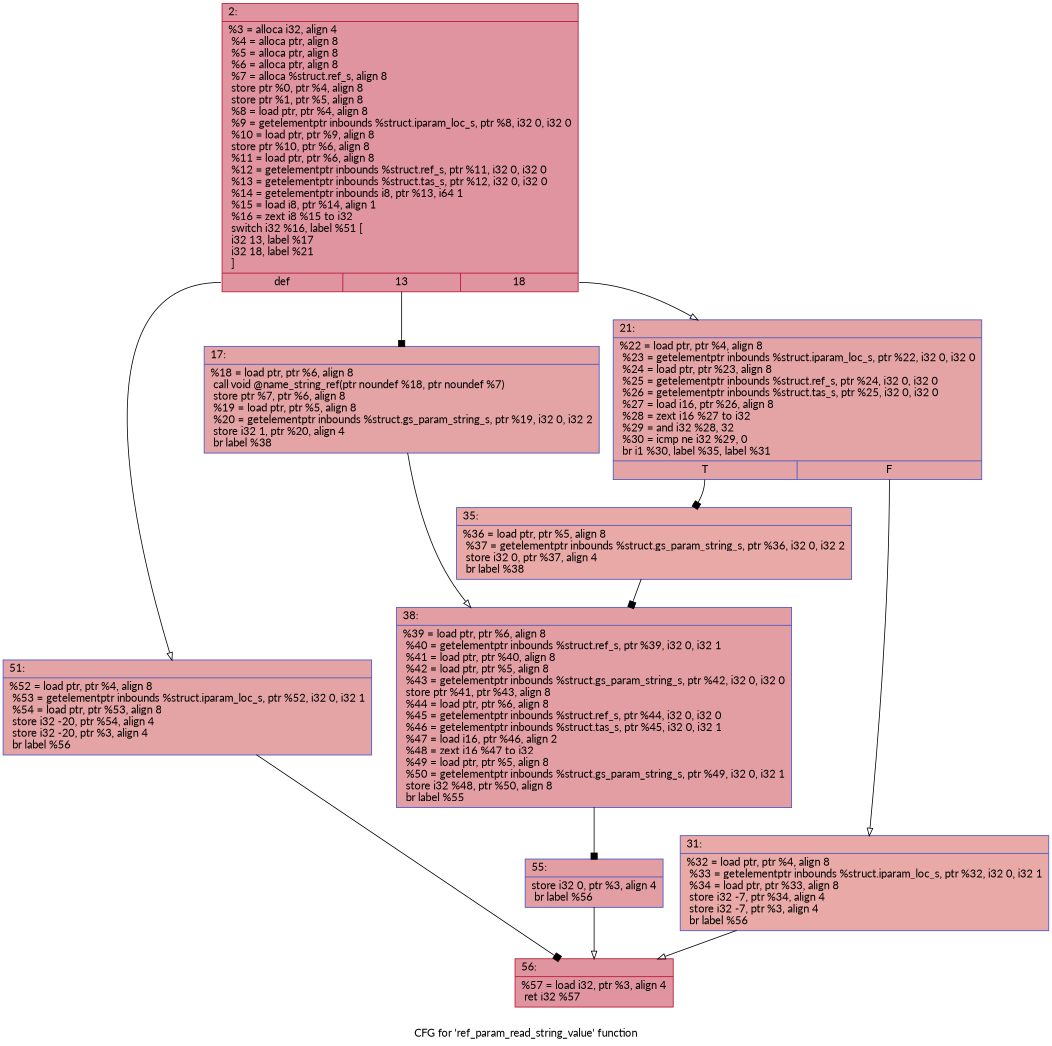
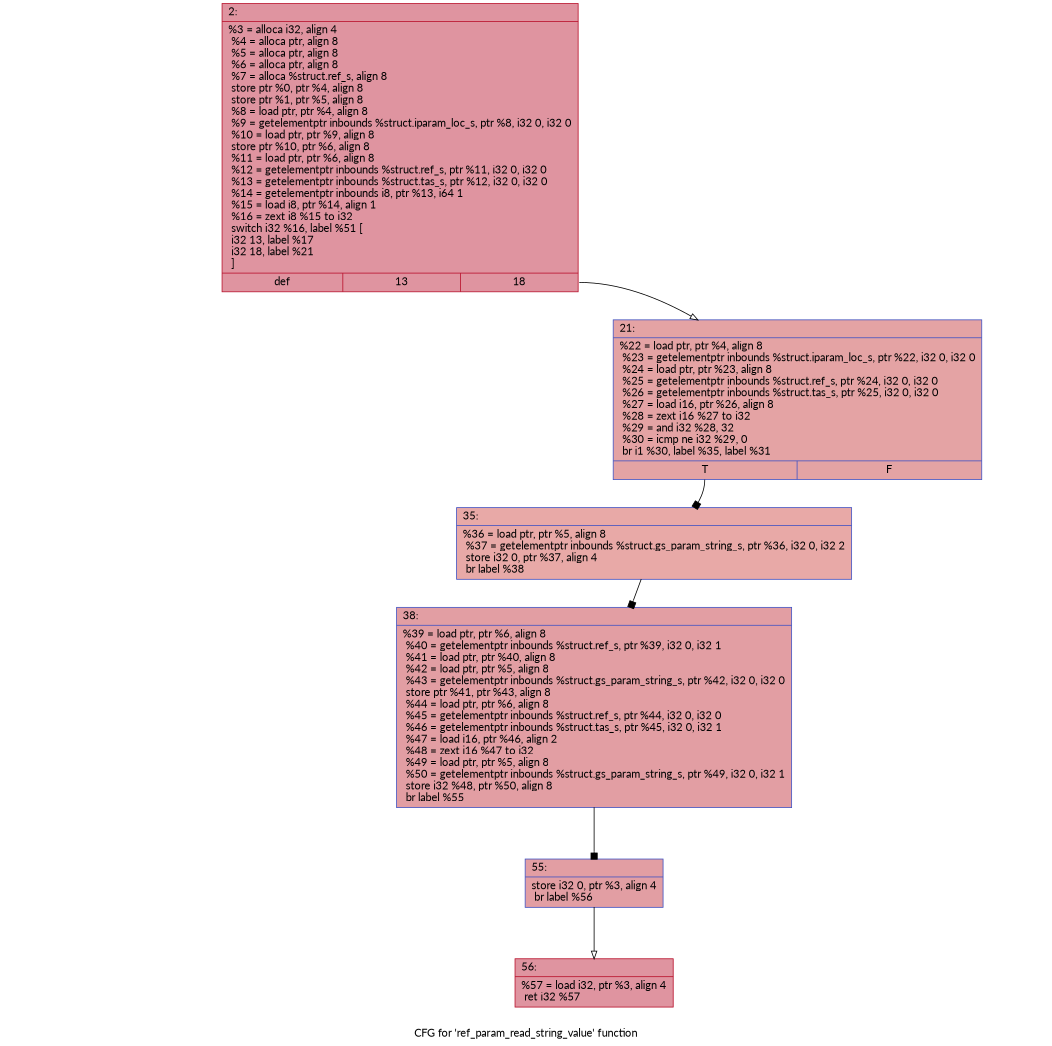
(402, 400) -> none
(187, 707) -> none
(864, 883) -> none
